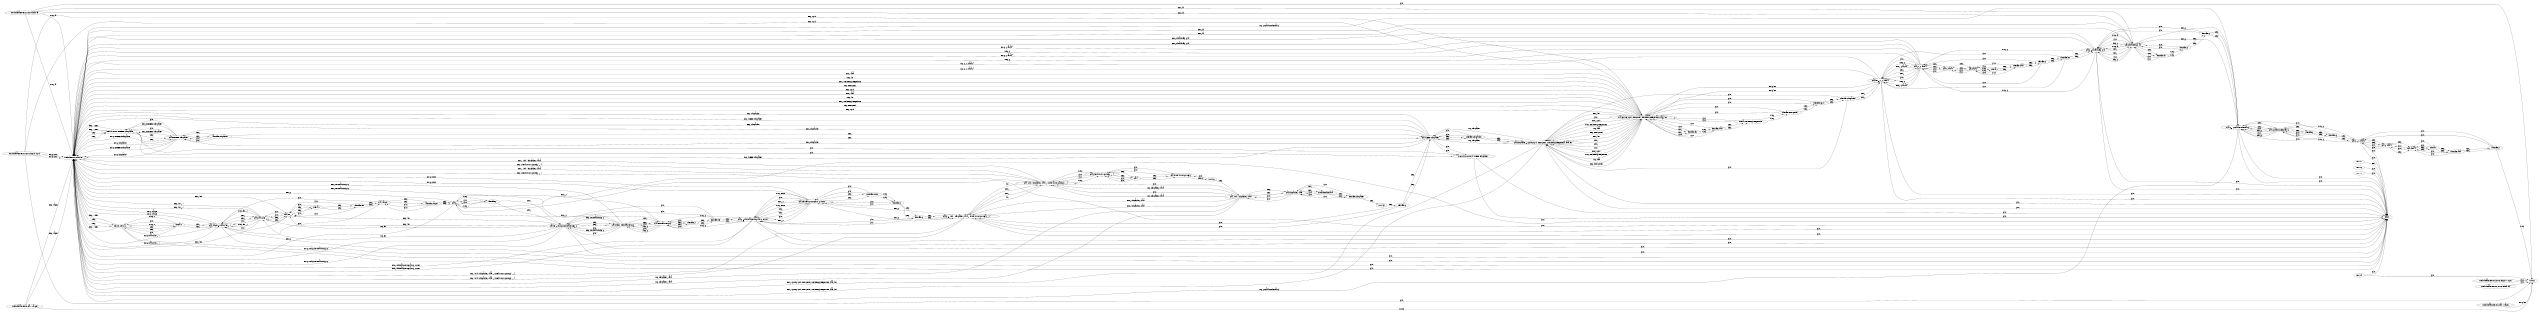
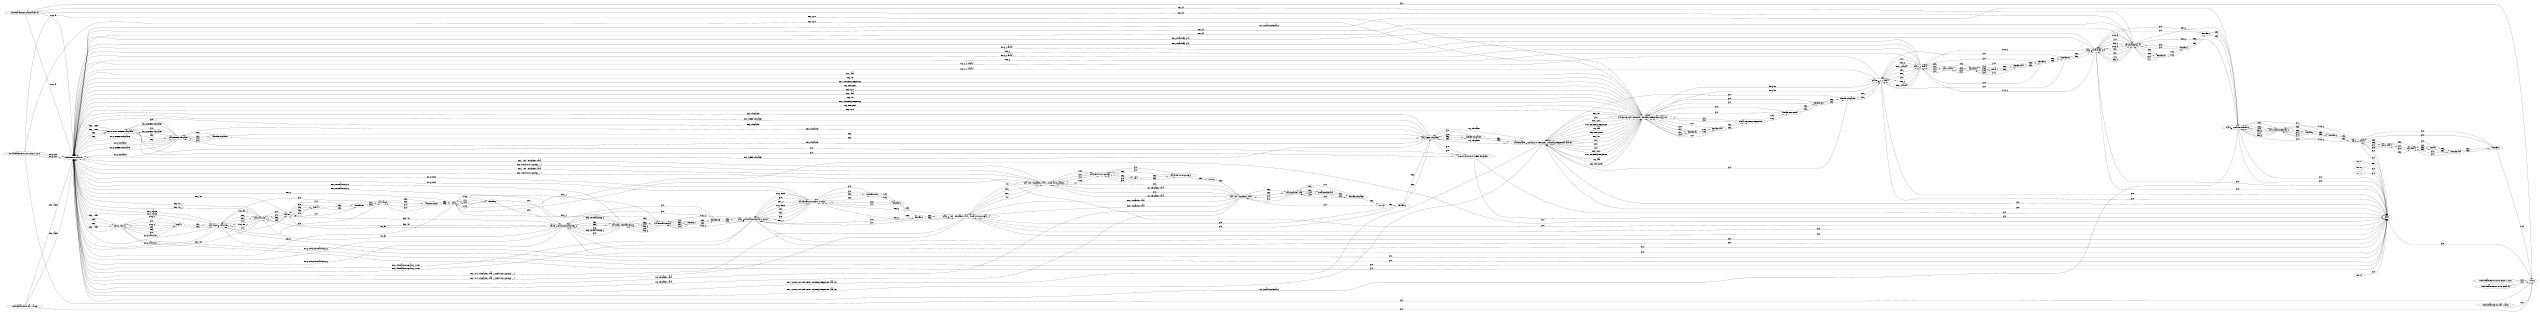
(25, 13) -> (25, 13)
(1201, 177) -> none
(1201, 178) -> (1201, 178)
none -> (1312, 206)
(2446, 276) -> (2461, 244)
(2523, 303) -> (2523, 303)
(1402, 309) -> (1402, 309)
